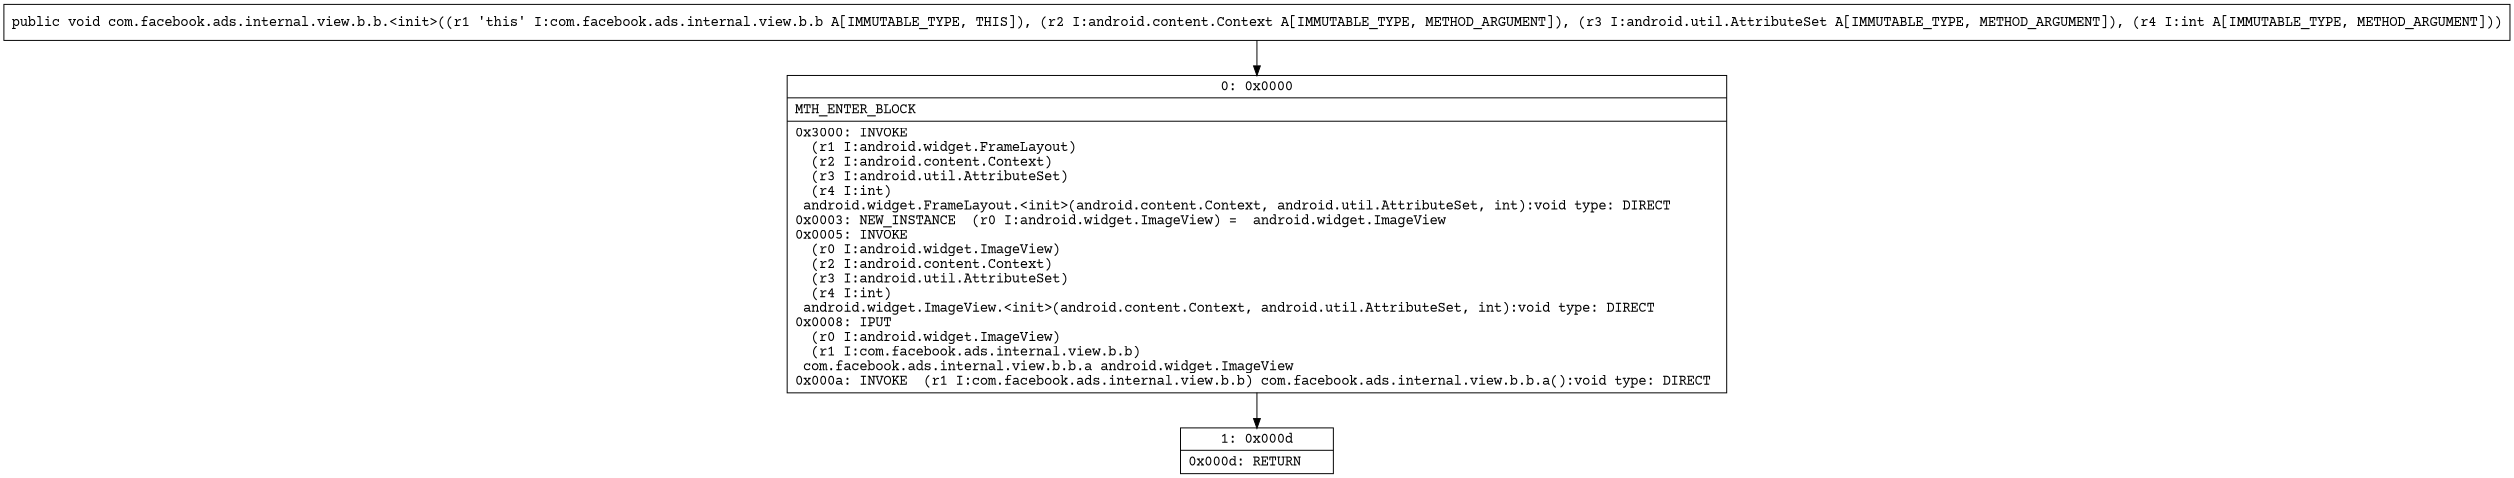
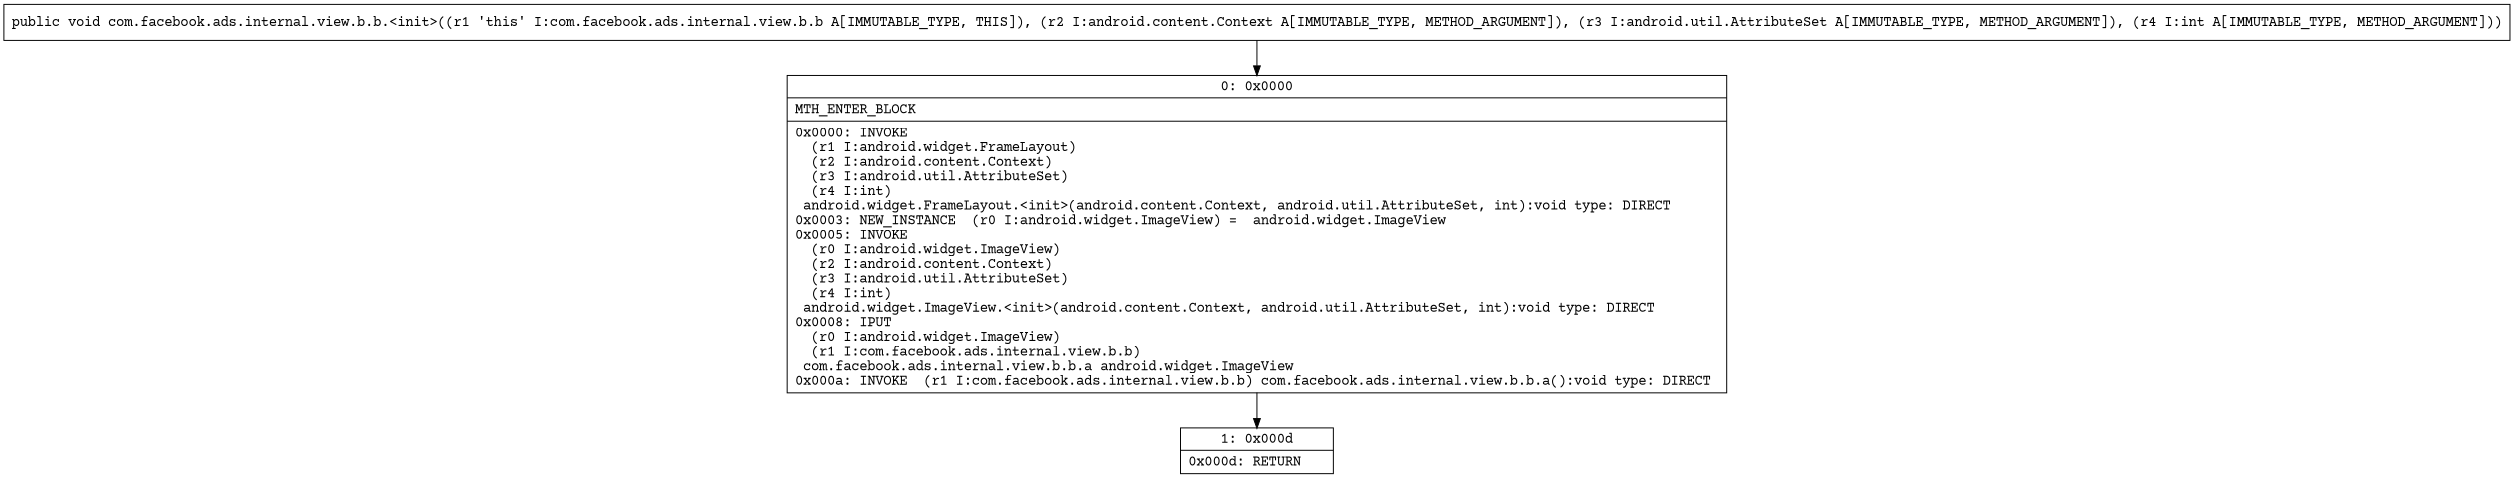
(860, 132) -> (860, 132)
